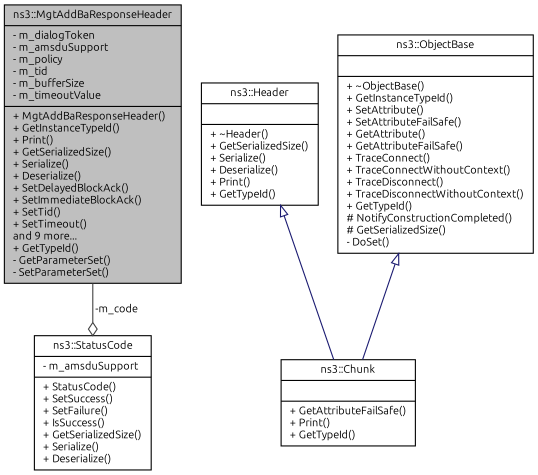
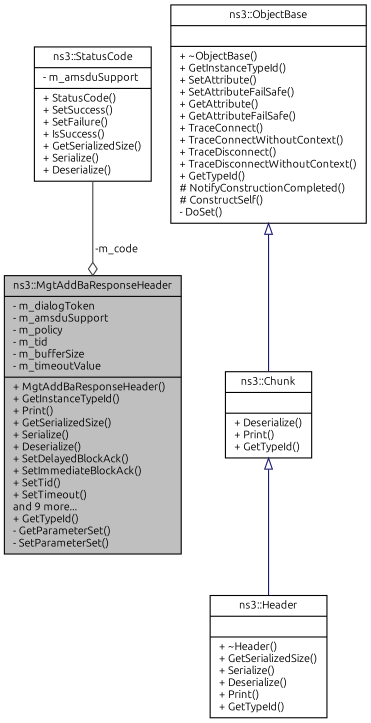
(396, 230) -> (222, 200)
(309, 288) -> (269, 532)
(93, 303) -> (93, 222)
(348, 411) -> (269, 423)
